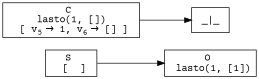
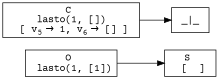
(127, 63) -> (137, 63)
